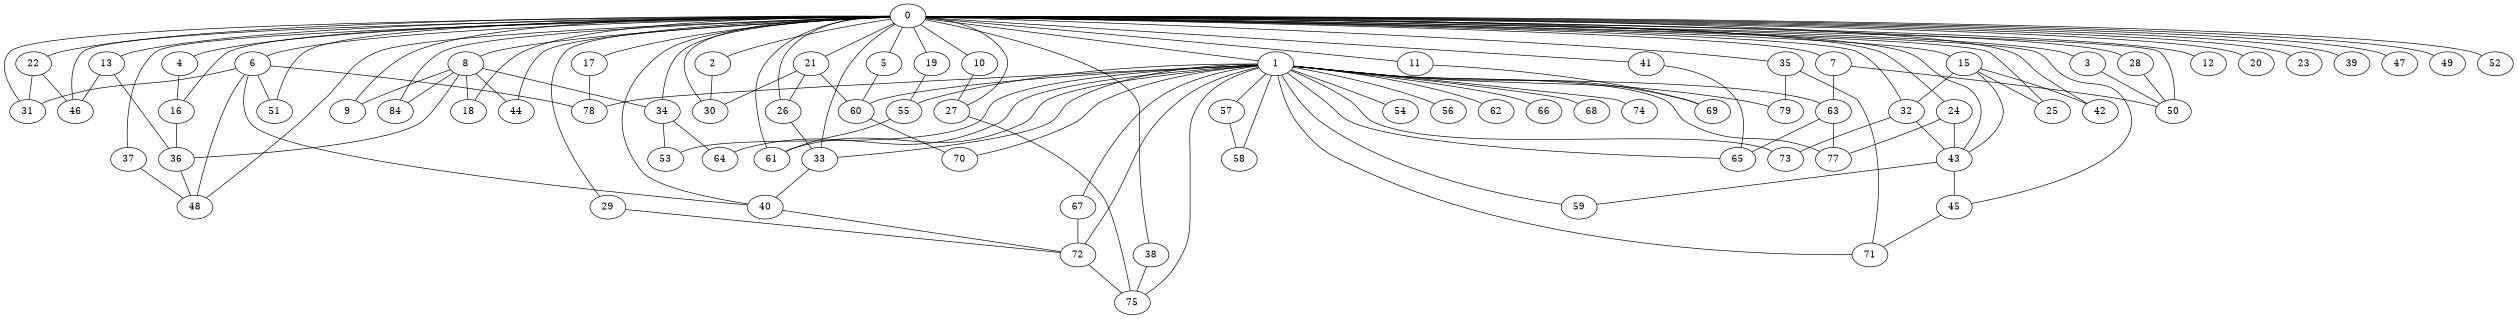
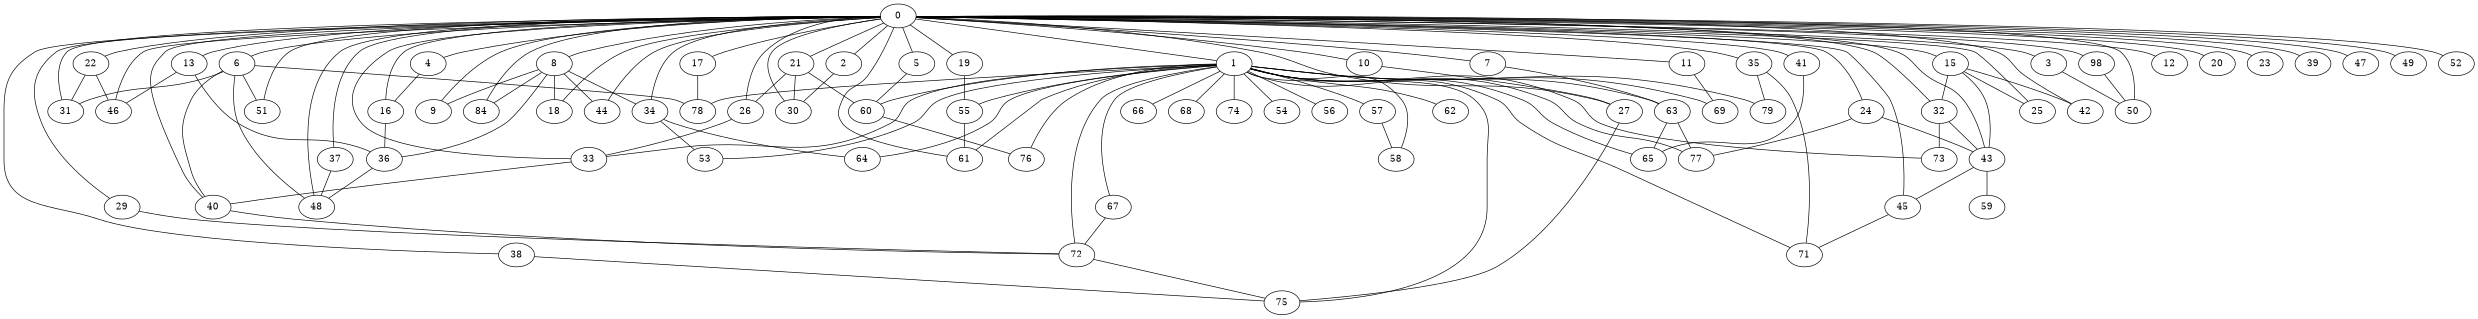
(2136, 64) -> (2097, 64)
(2012, 84) -> none
(960, 159) -> (1026, 159)
(1408, 166) -> none
